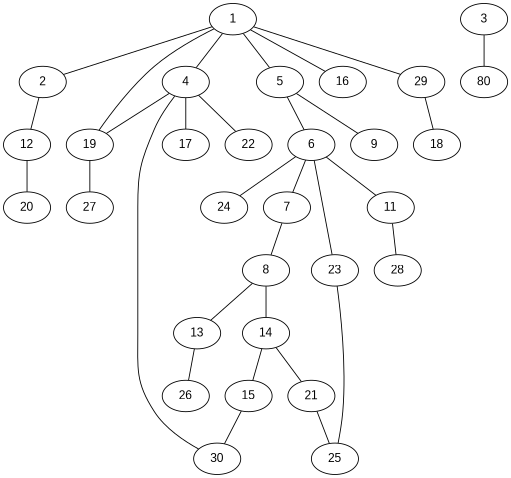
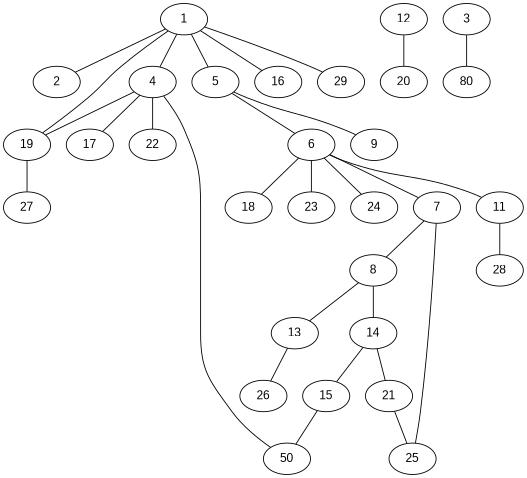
(35, 113) -> none
(429, 113) -> (280, 176)
(344, 365) -> (428, 333)
(217, 459) -> (287, 459)
